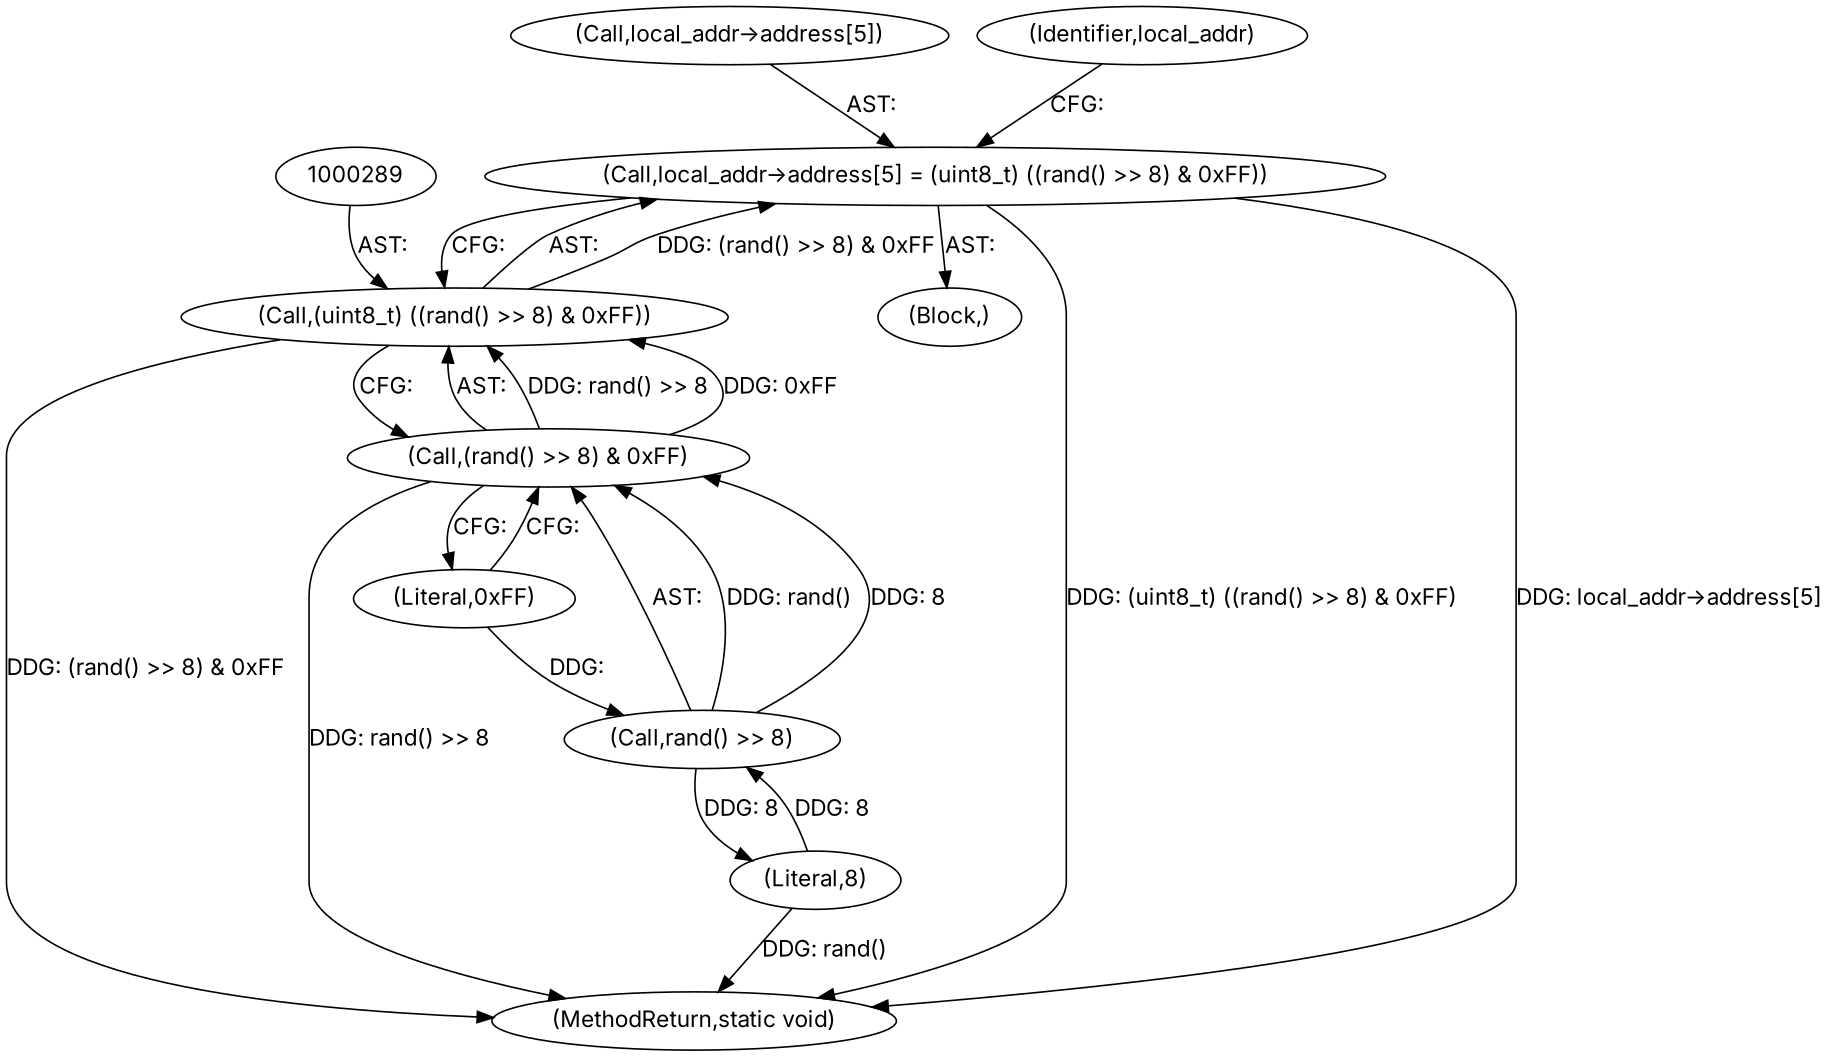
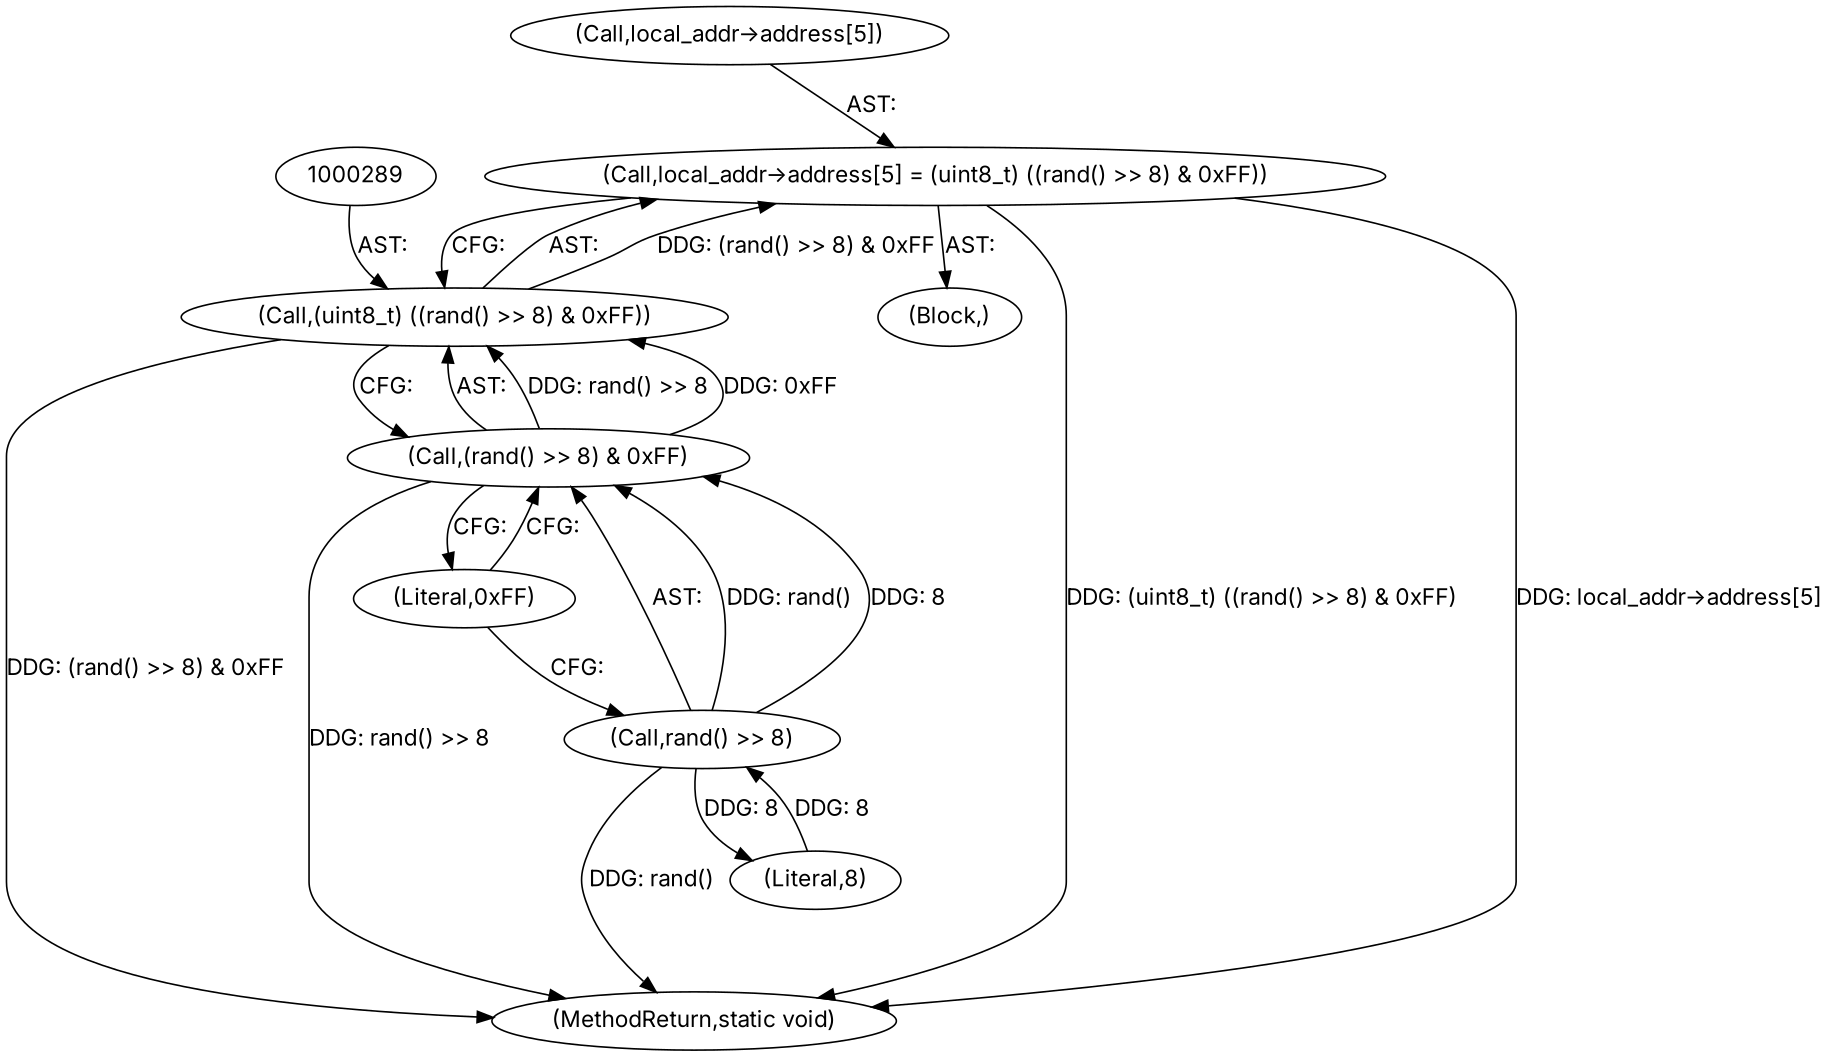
(1142, 36) -> none
(580, 669) -> (580, 669)
(761, 944) -> (583, 870)
